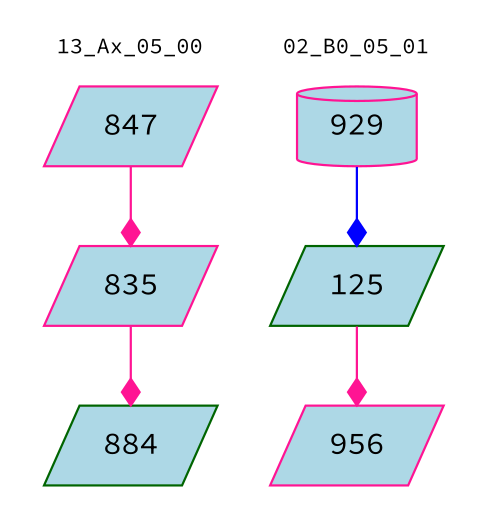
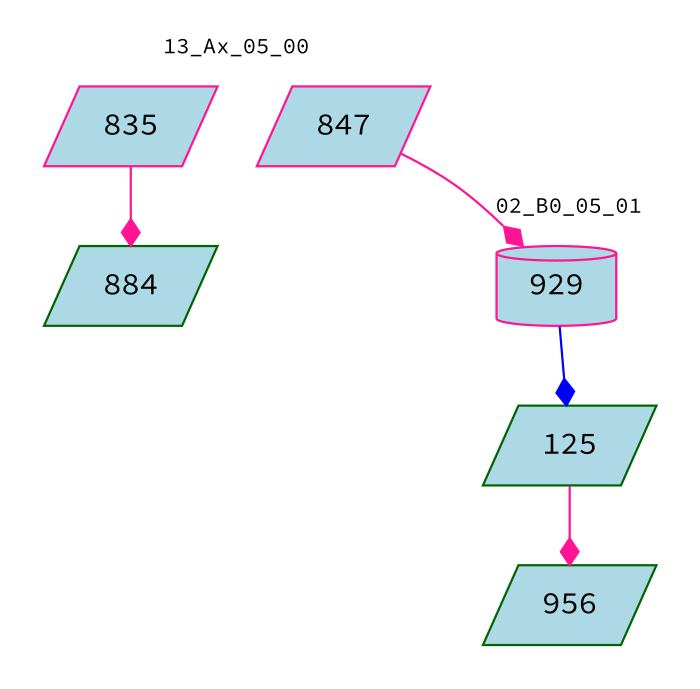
(131, 193) -> (434, 171)
(357, 446) -> (570, 605)
